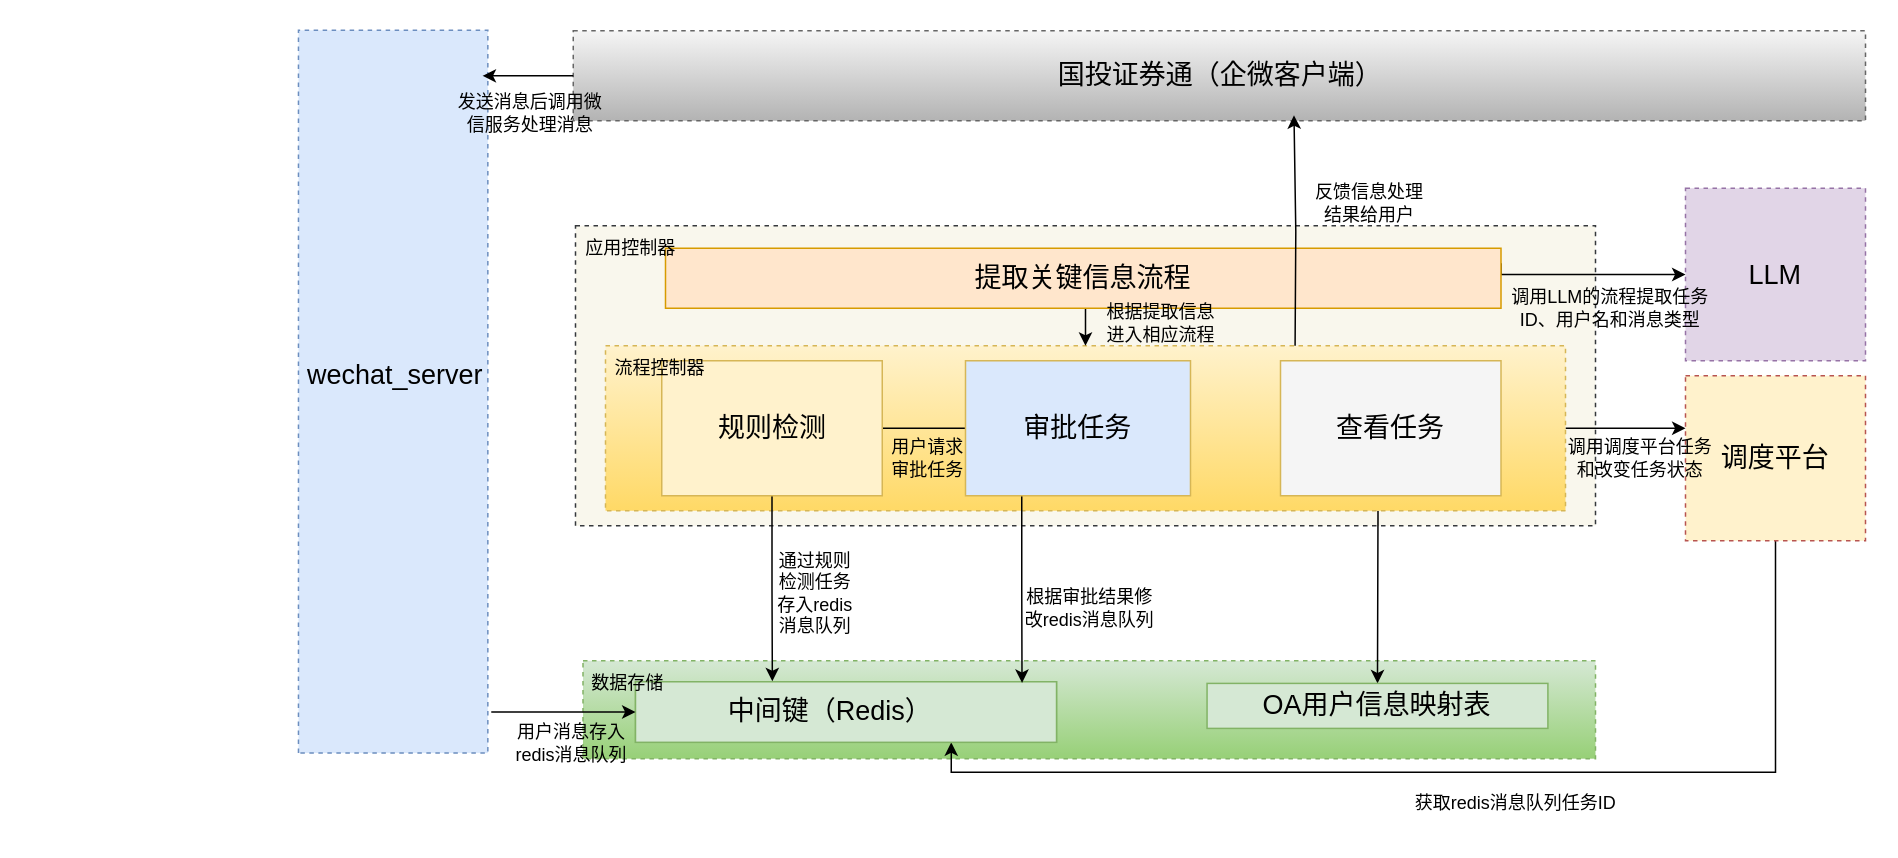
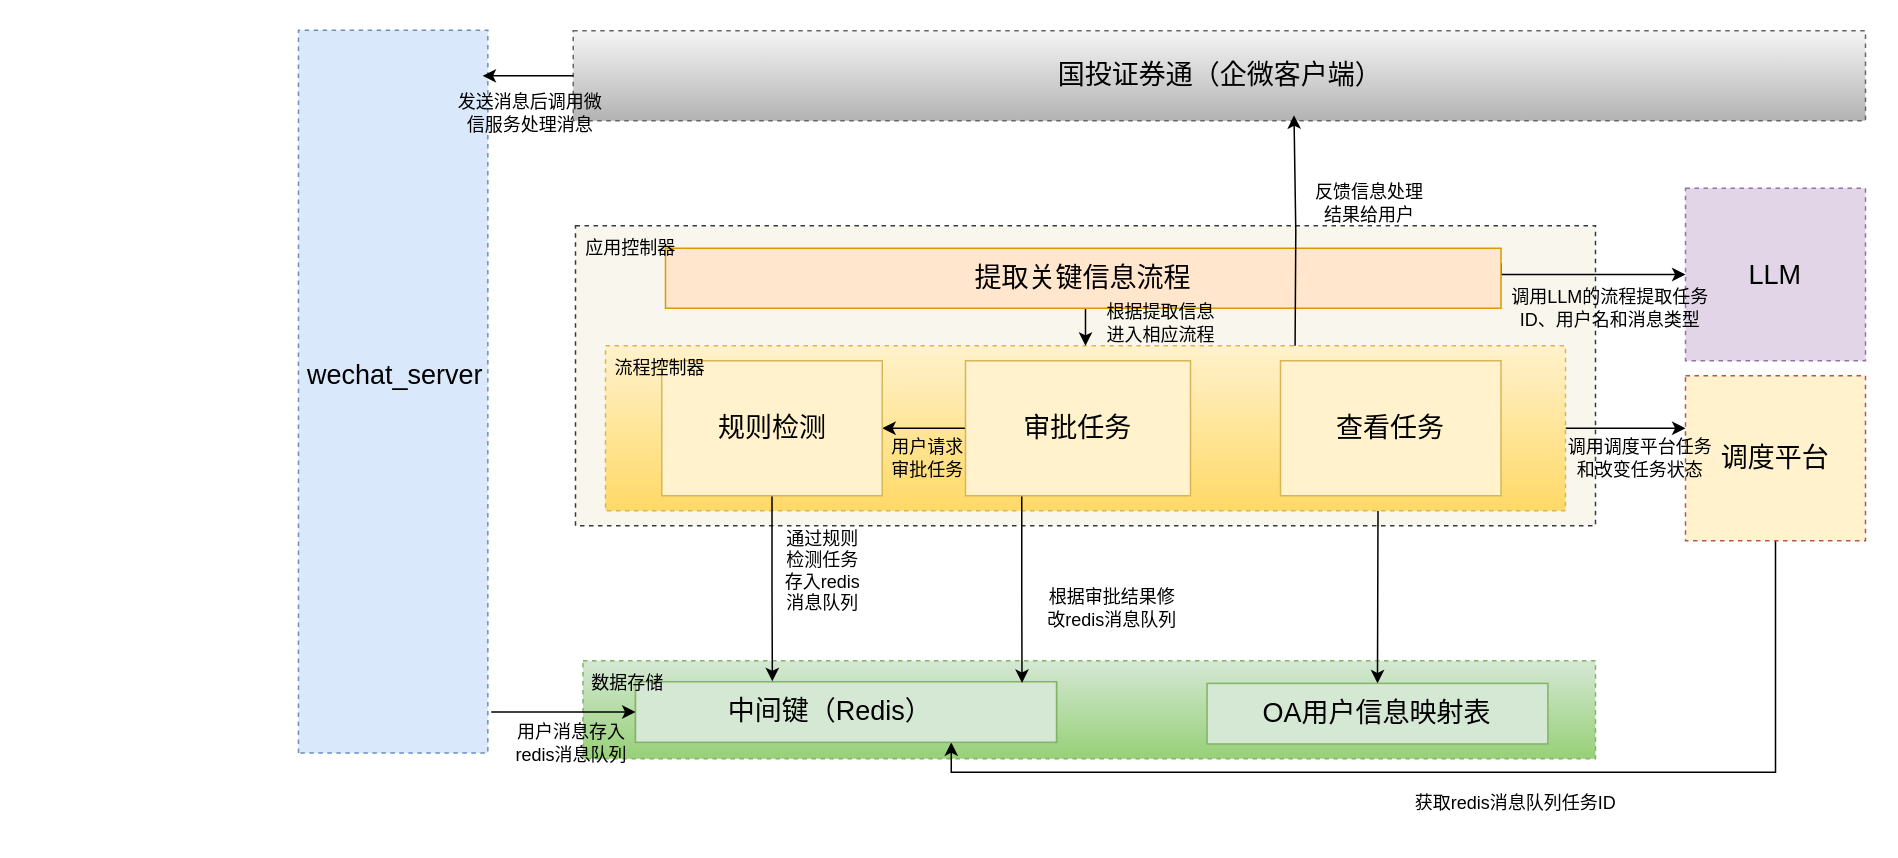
(889, 428) -> (894, 428)
(1078, 428) -> (1078, 428)
(1391, 428) -> (1391, 428)
(815, 593) -> (823, 571)
(1089, 608) -> (1112, 608)
(1377, 706) -> (1377, 714)
